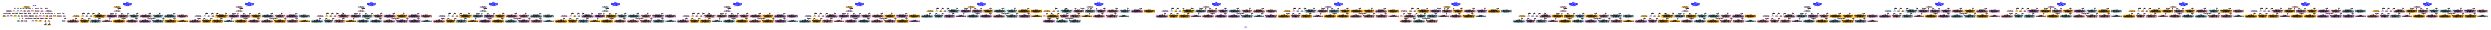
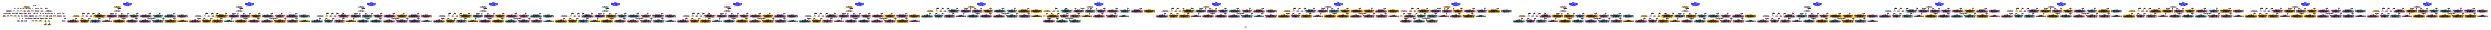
(22, 16) -> (22, 16)
(36, 16) -> (36, 16)
